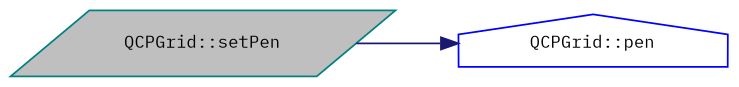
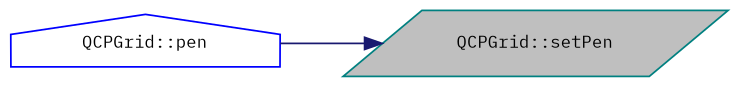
(398, 43) -> (322, 43)
